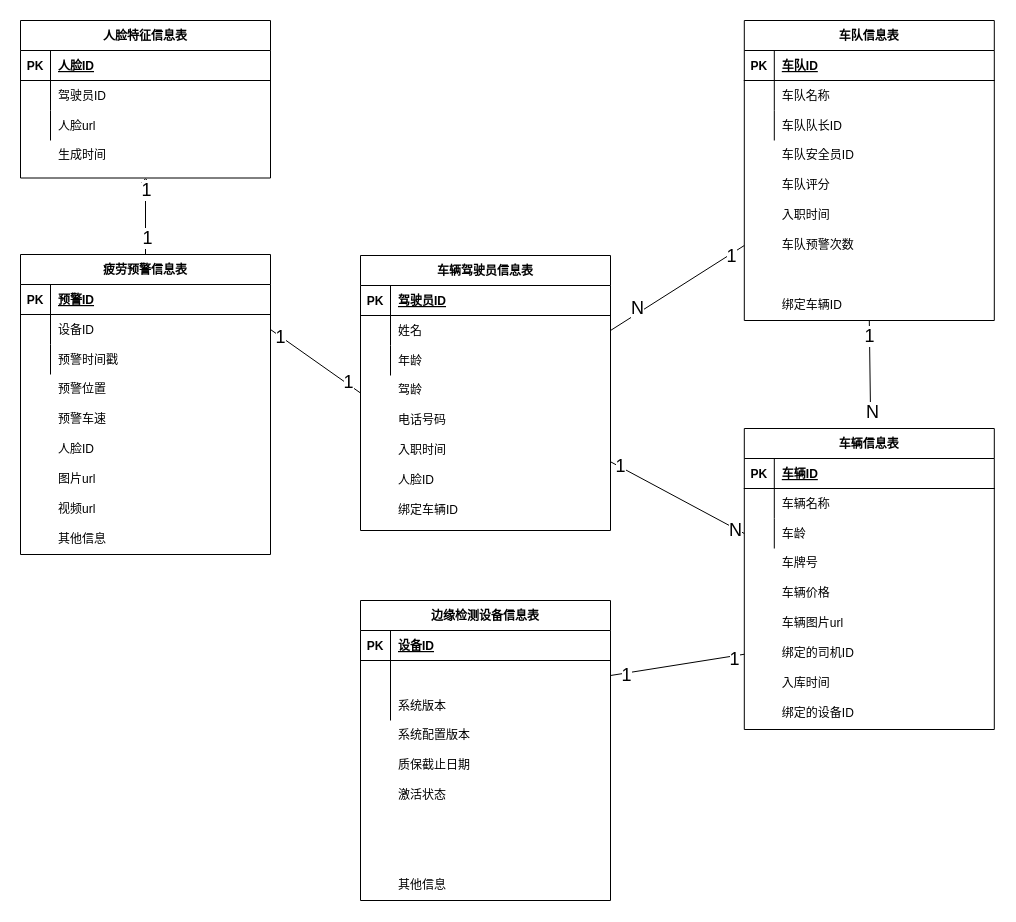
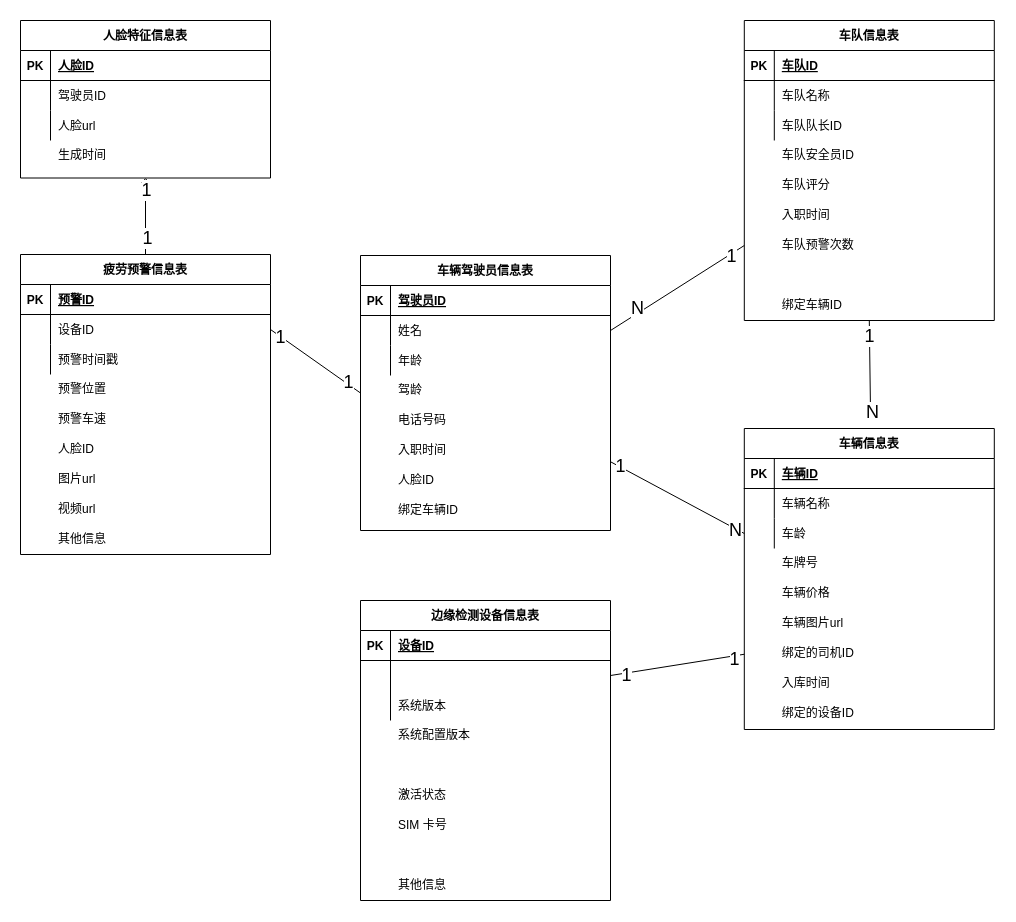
(501, 765) -> none
none -> (501, 825)
